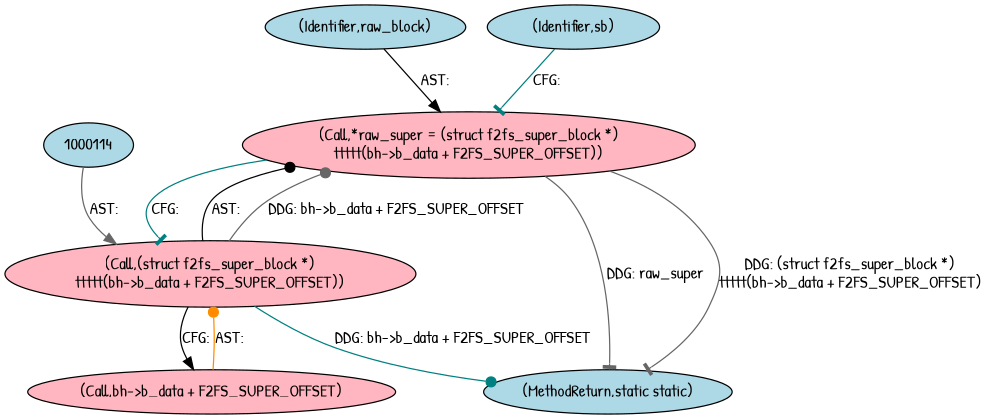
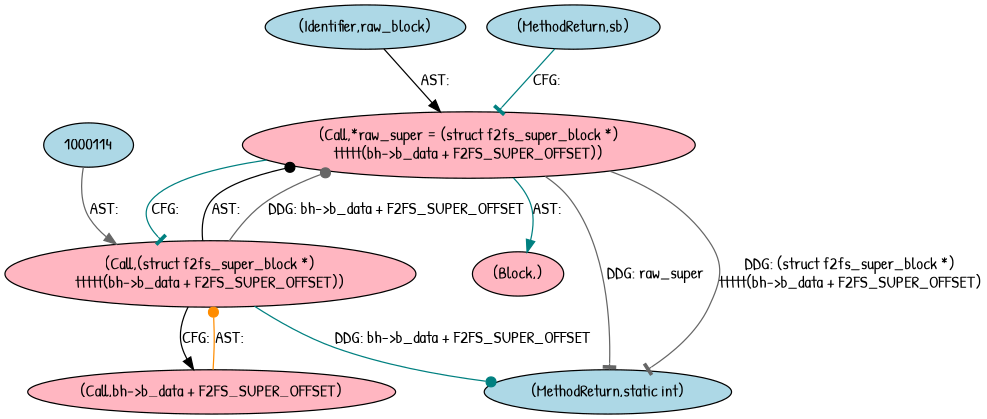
(573, 27) -> (573, 27)
none -> (518, 274)
(608, 392) -> (608, 392)
